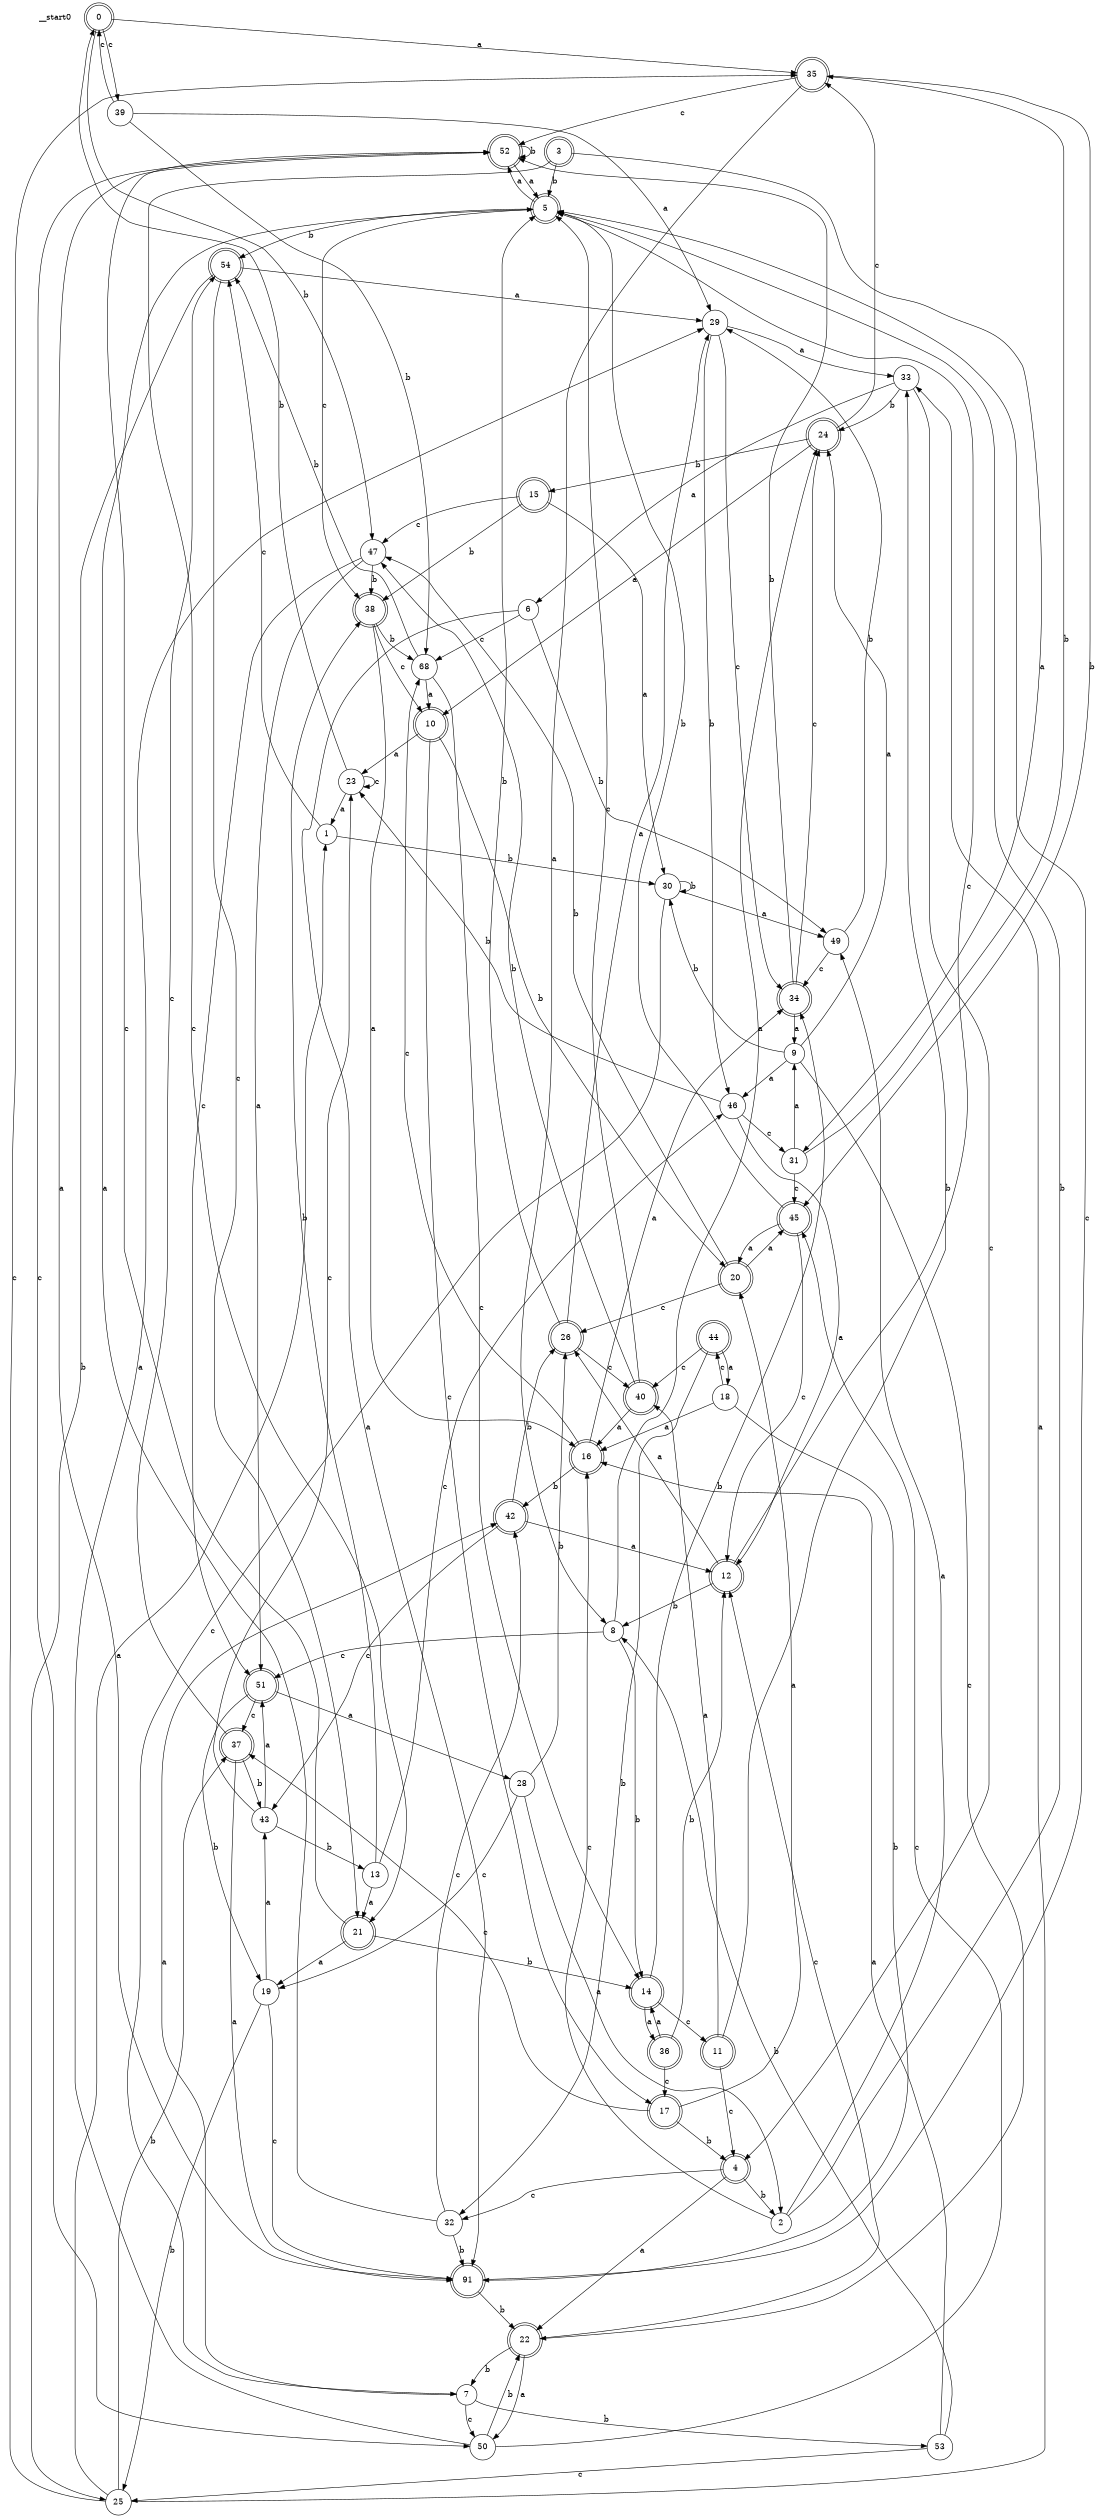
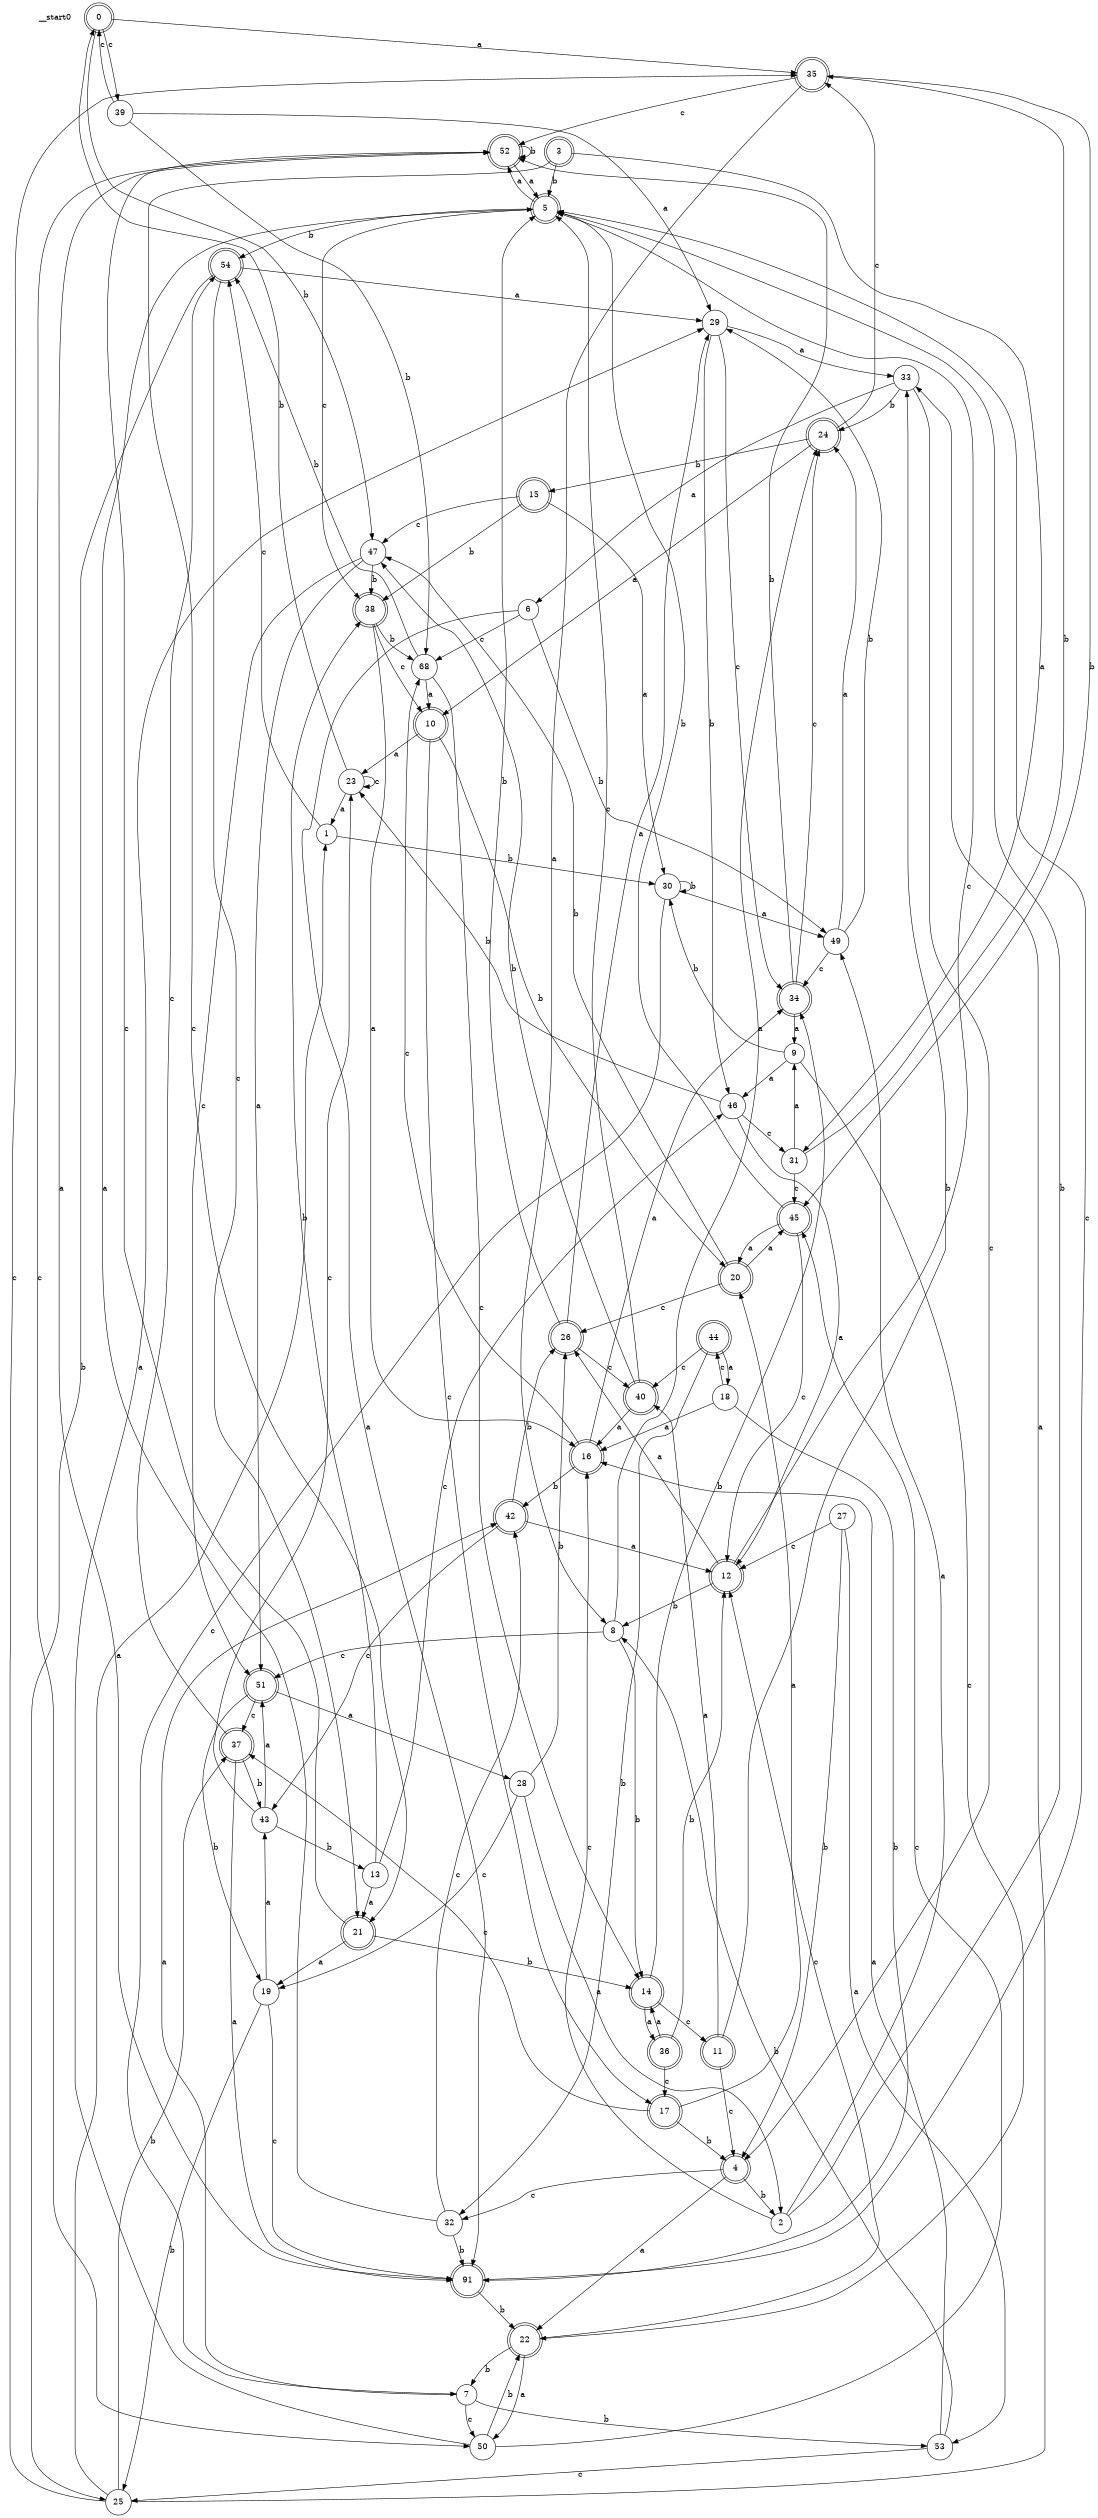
(886, 755) -> (843, 687)
none -> (842, 1517)
